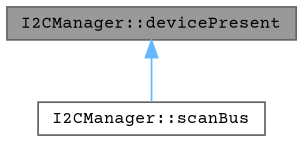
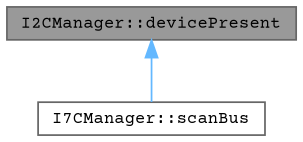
(152, 119) -> (152, 119)
